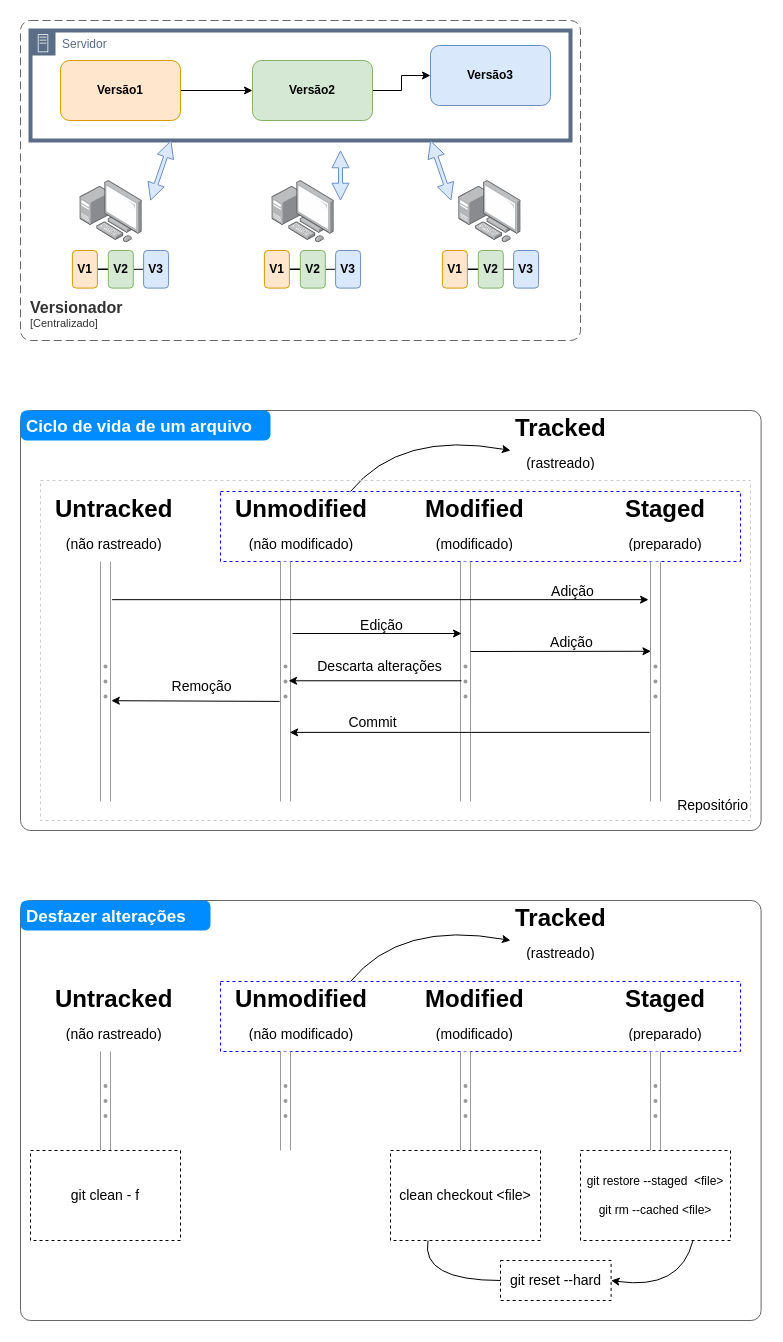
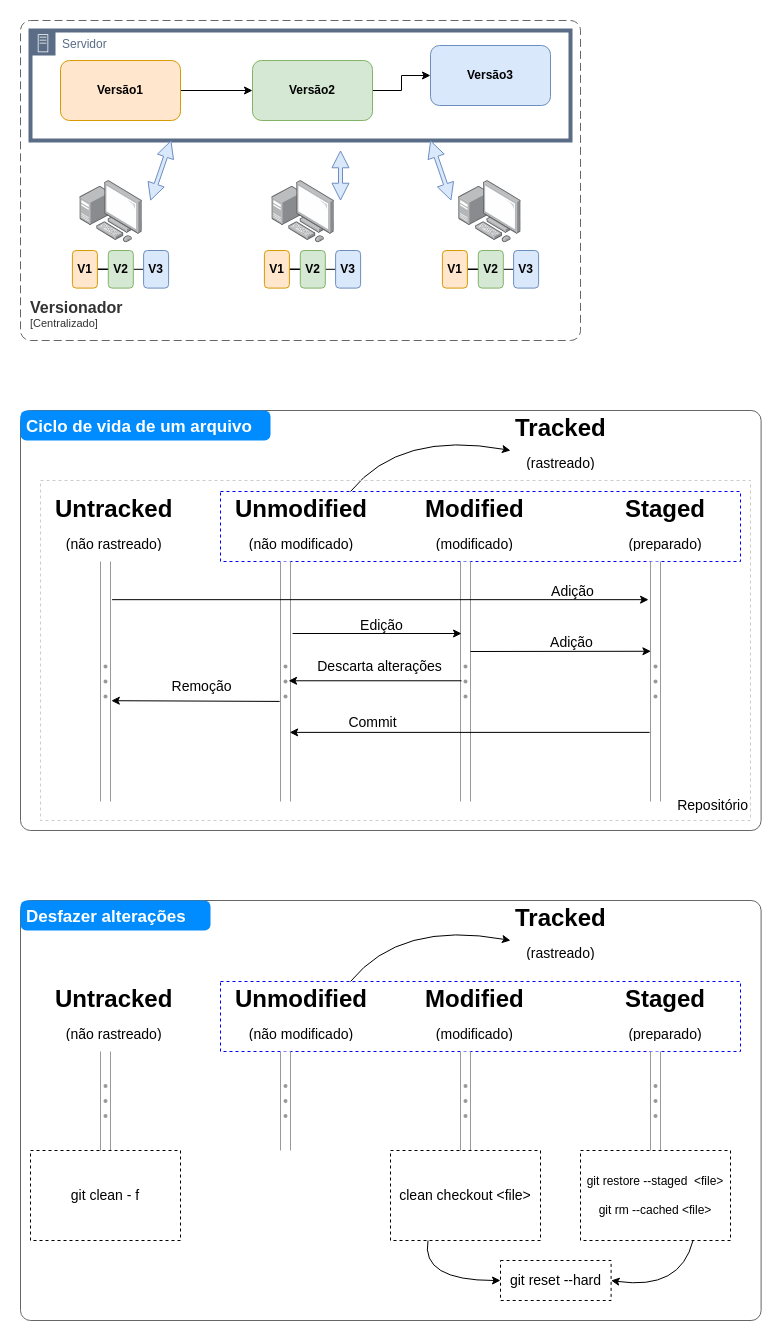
(495, 1280) -> (492, 1280)
